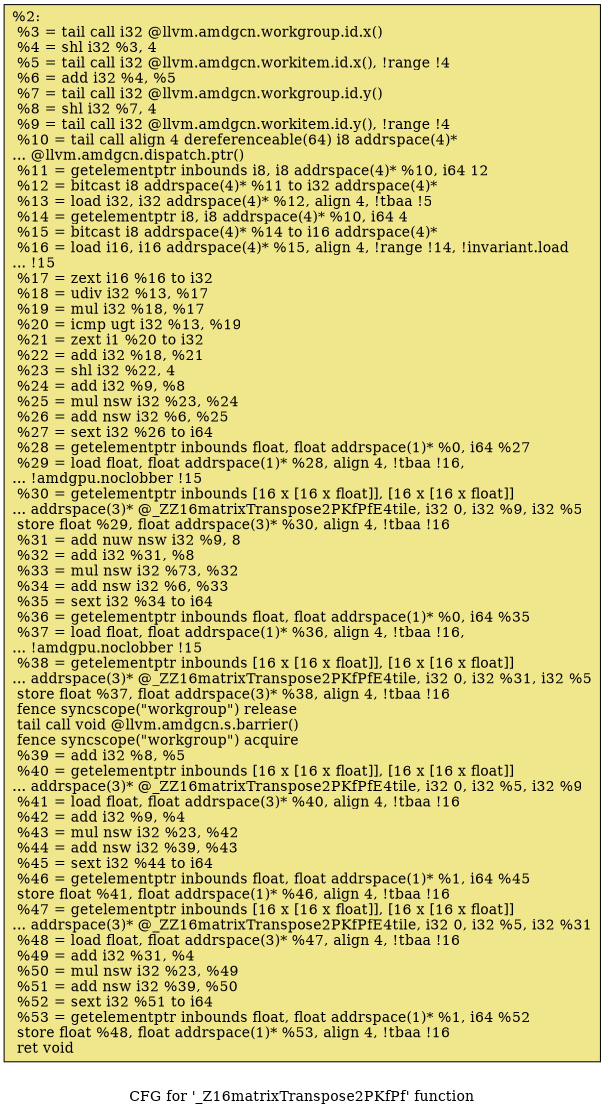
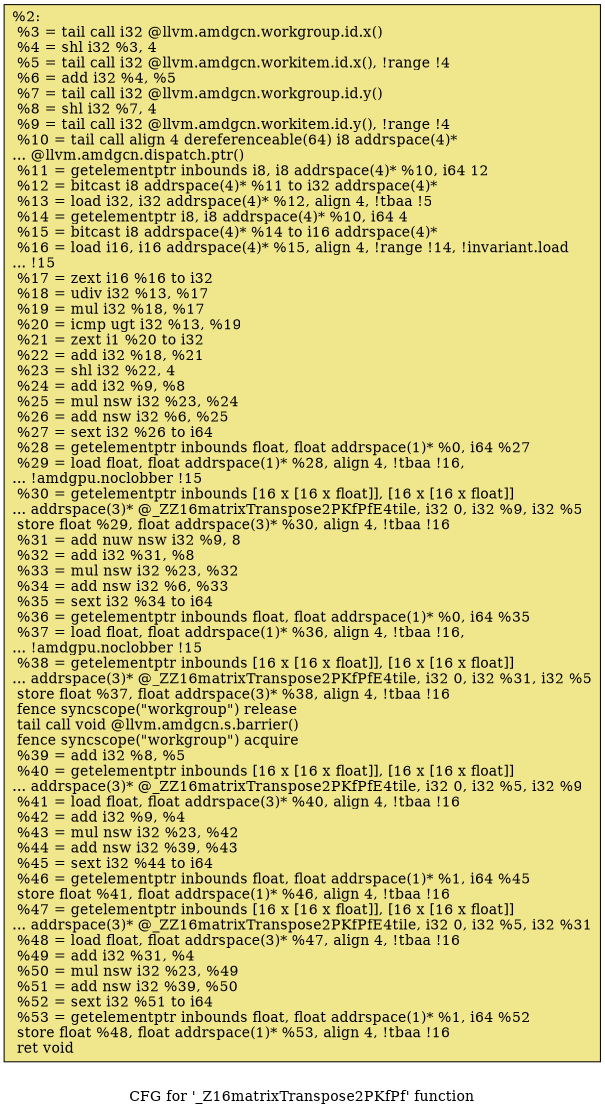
(126, 571) -> (126, 571)
